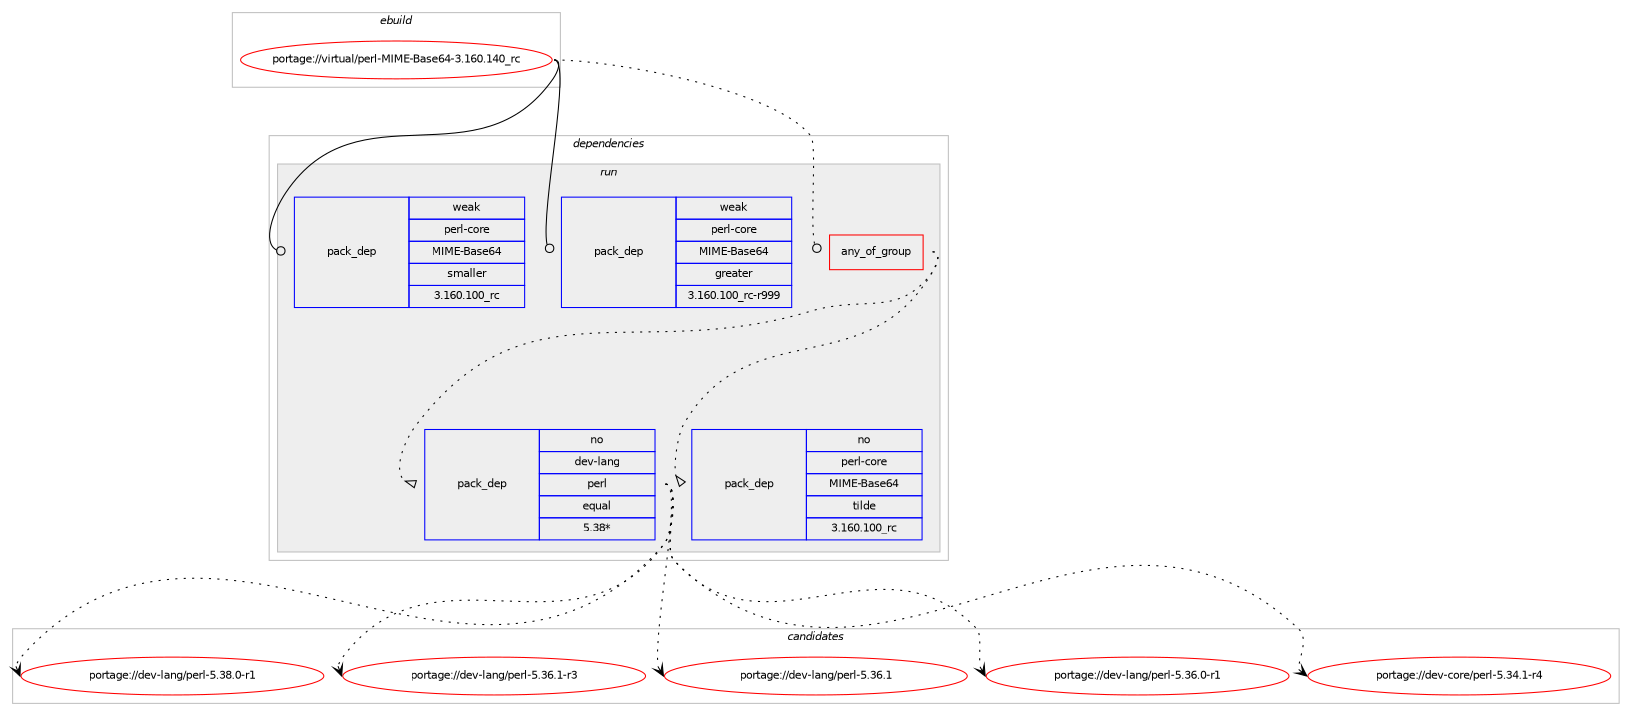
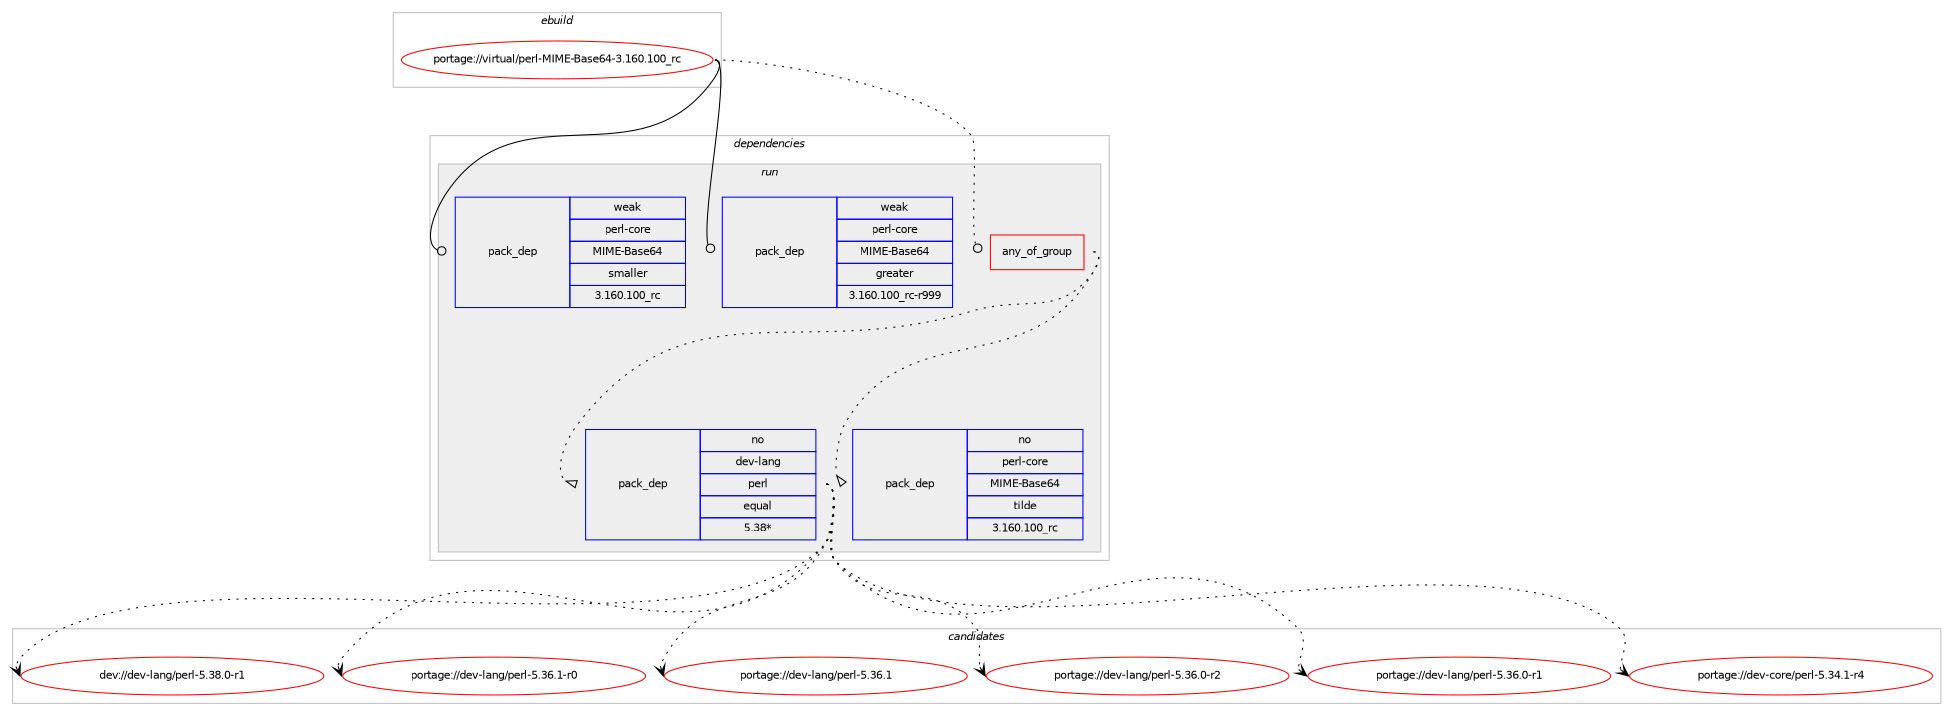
(396, 60) -> (557, 60)
(172, 676) -> (172, 676)
(494, 676) -> (494, 676)
none -> (1138, 676)
